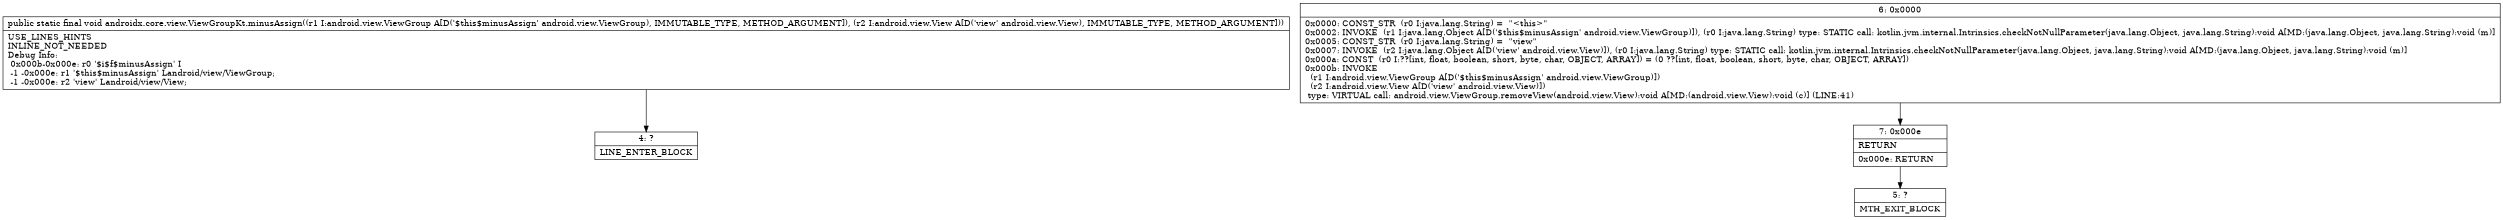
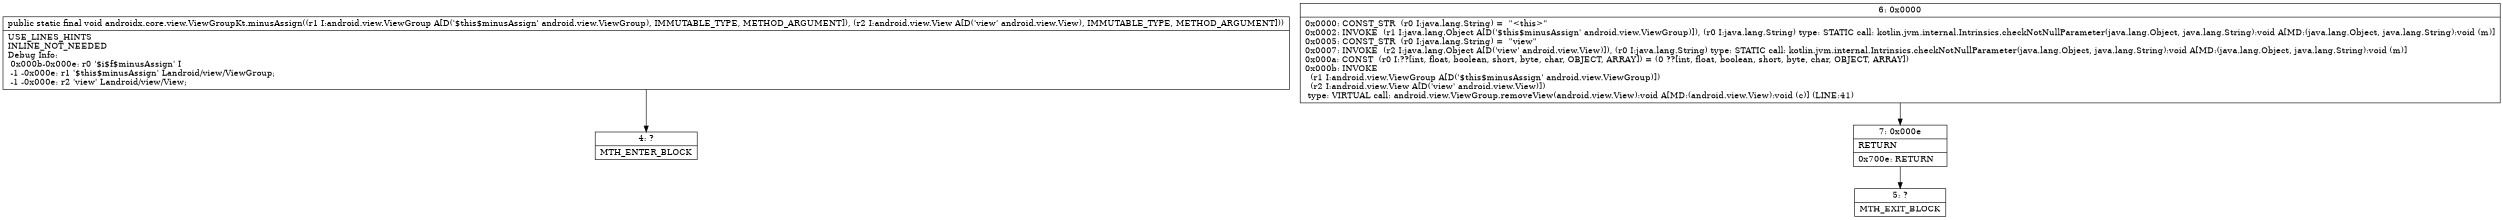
(646, 152) -> (646, 152)
(1900, 159) -> (1900, 159)
